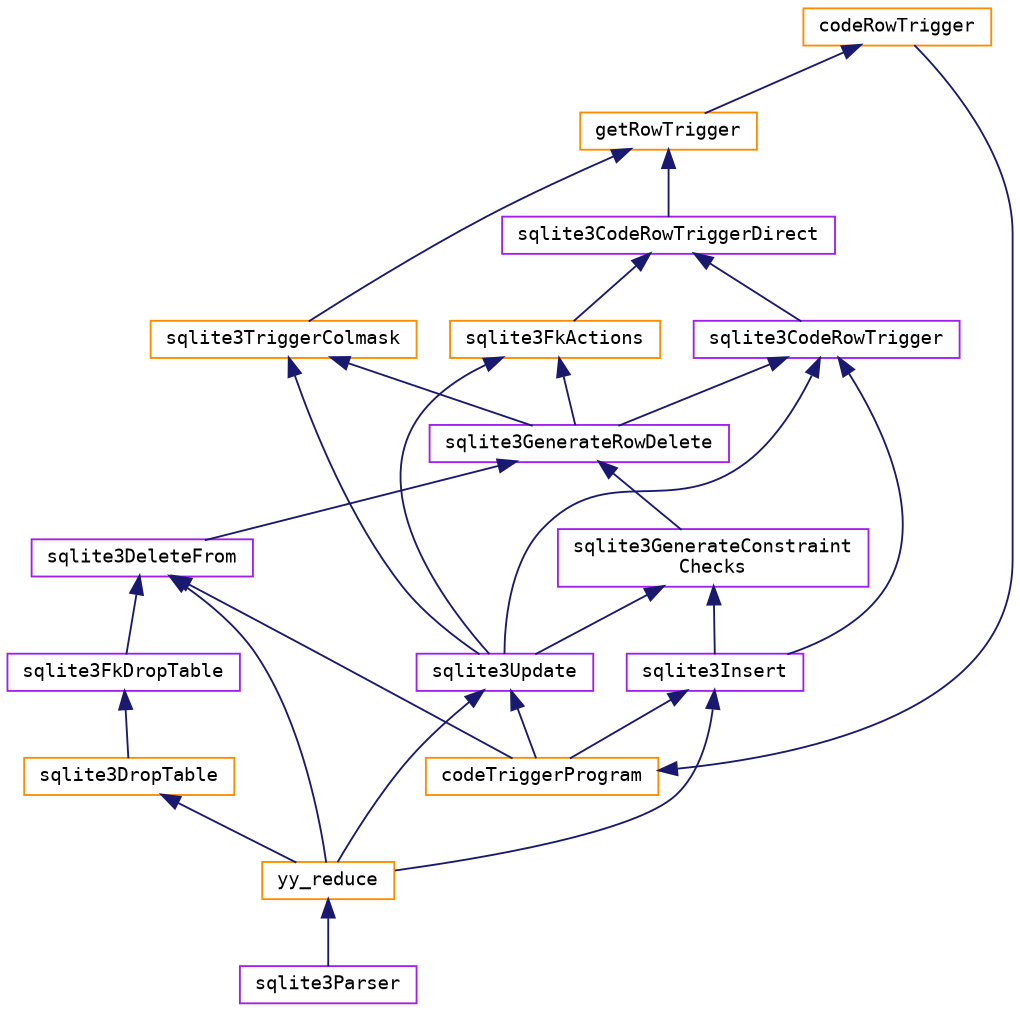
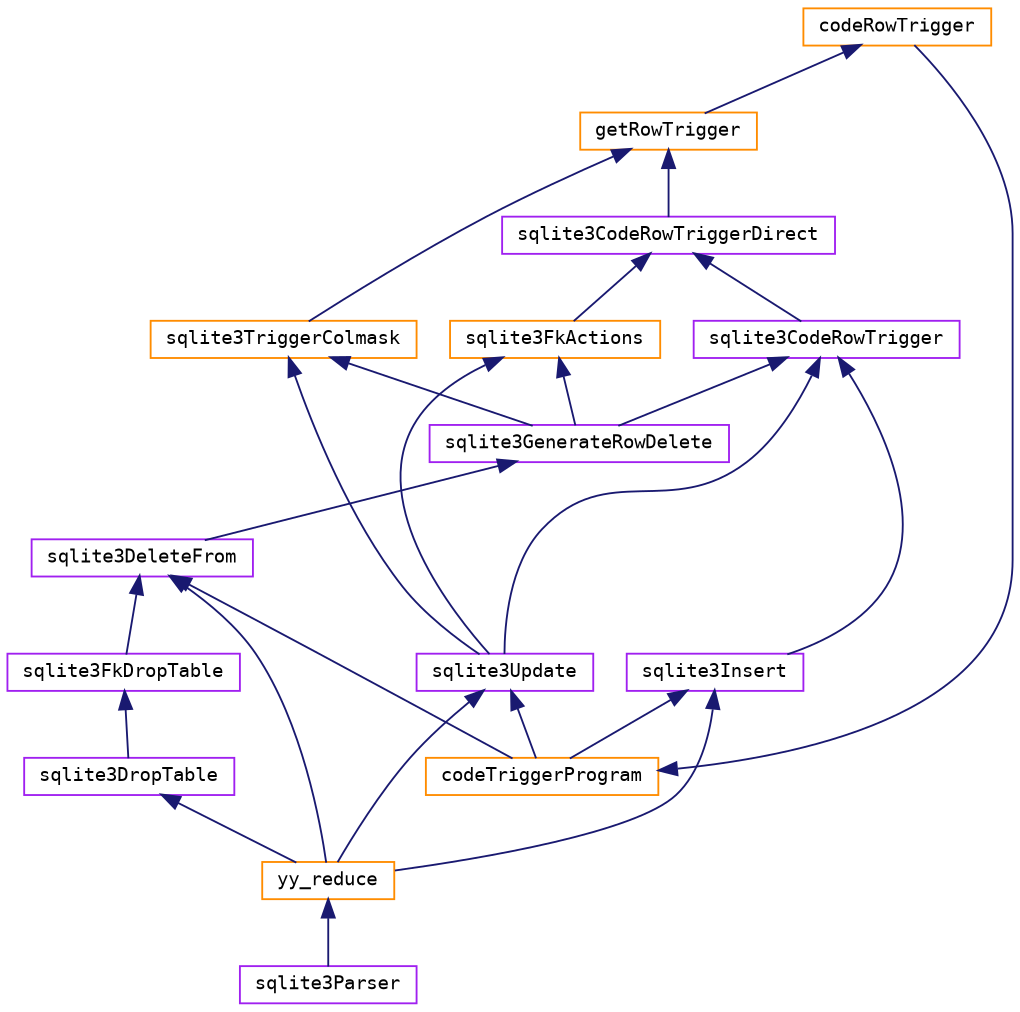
(713, 558) -> none
(129, 776) -> (129, 776)
